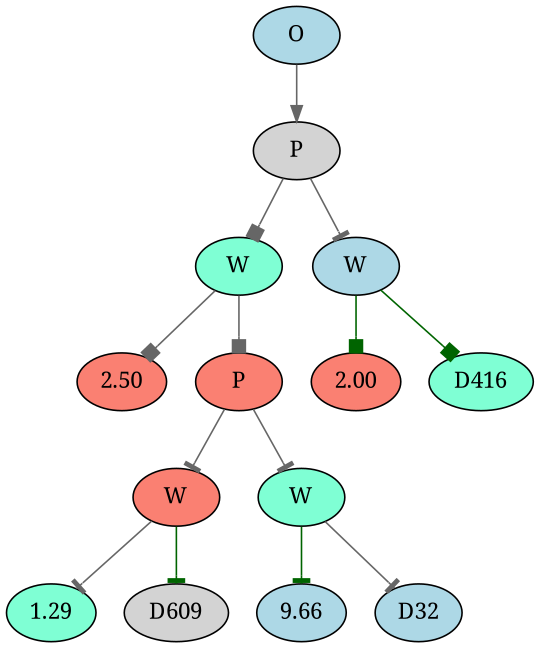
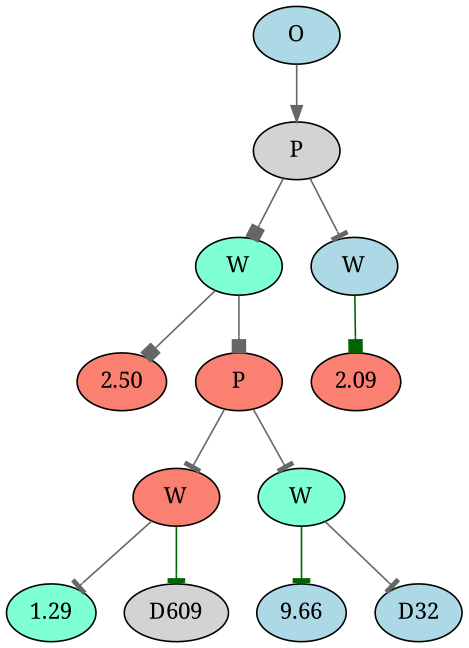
(356, 382) -> (356, 382)
(481, 382) -> none
